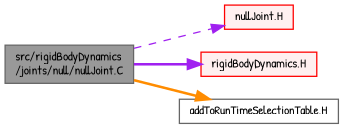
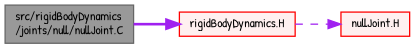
(173, 38) -> (312, 24)
(259, 111) -> none
